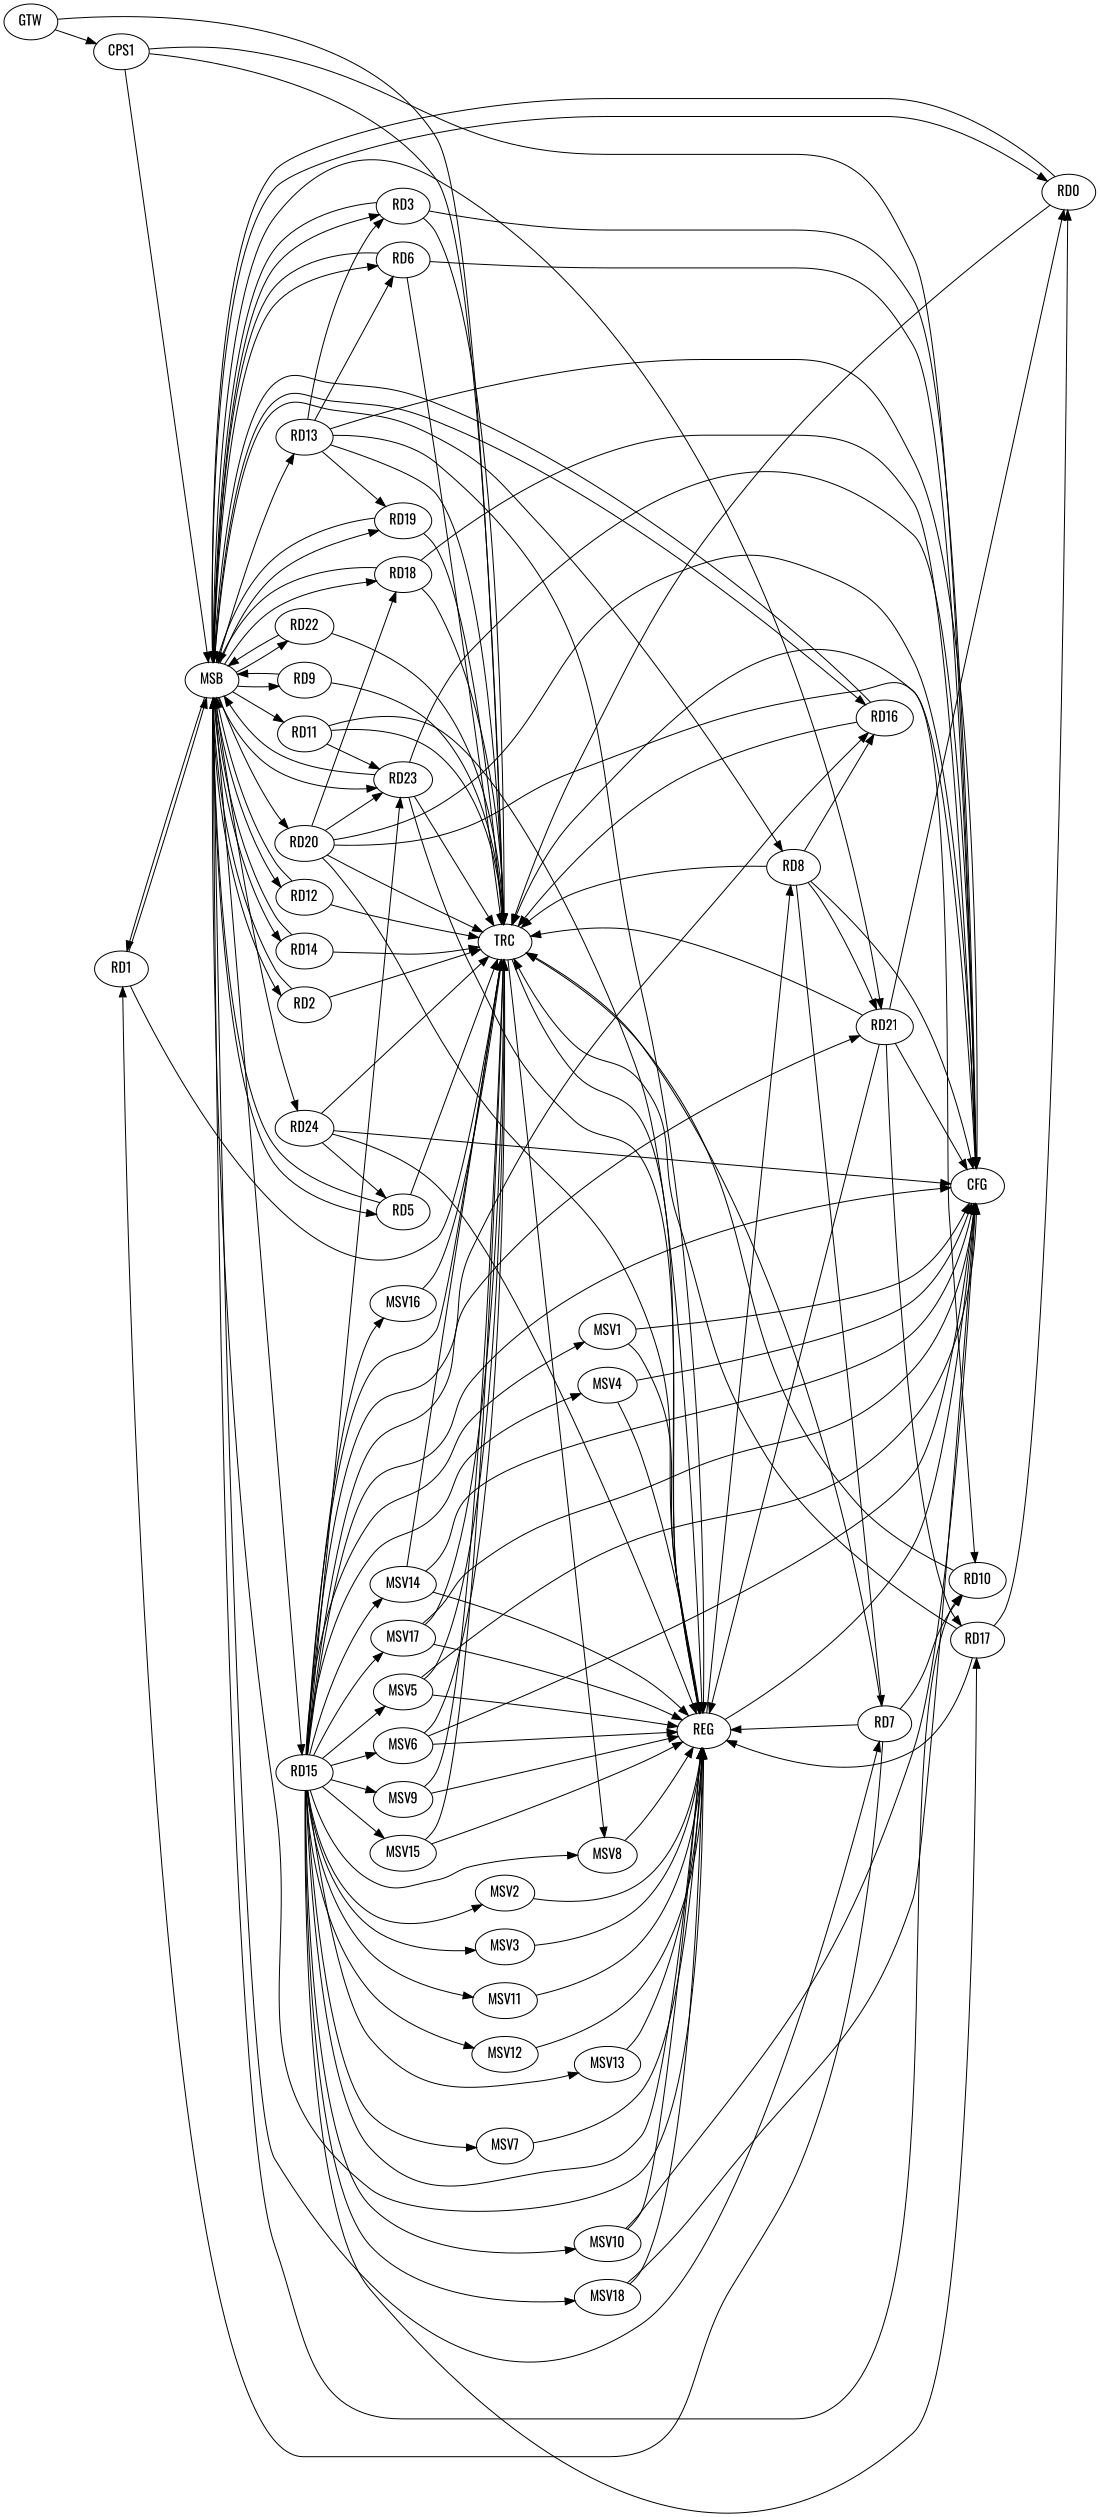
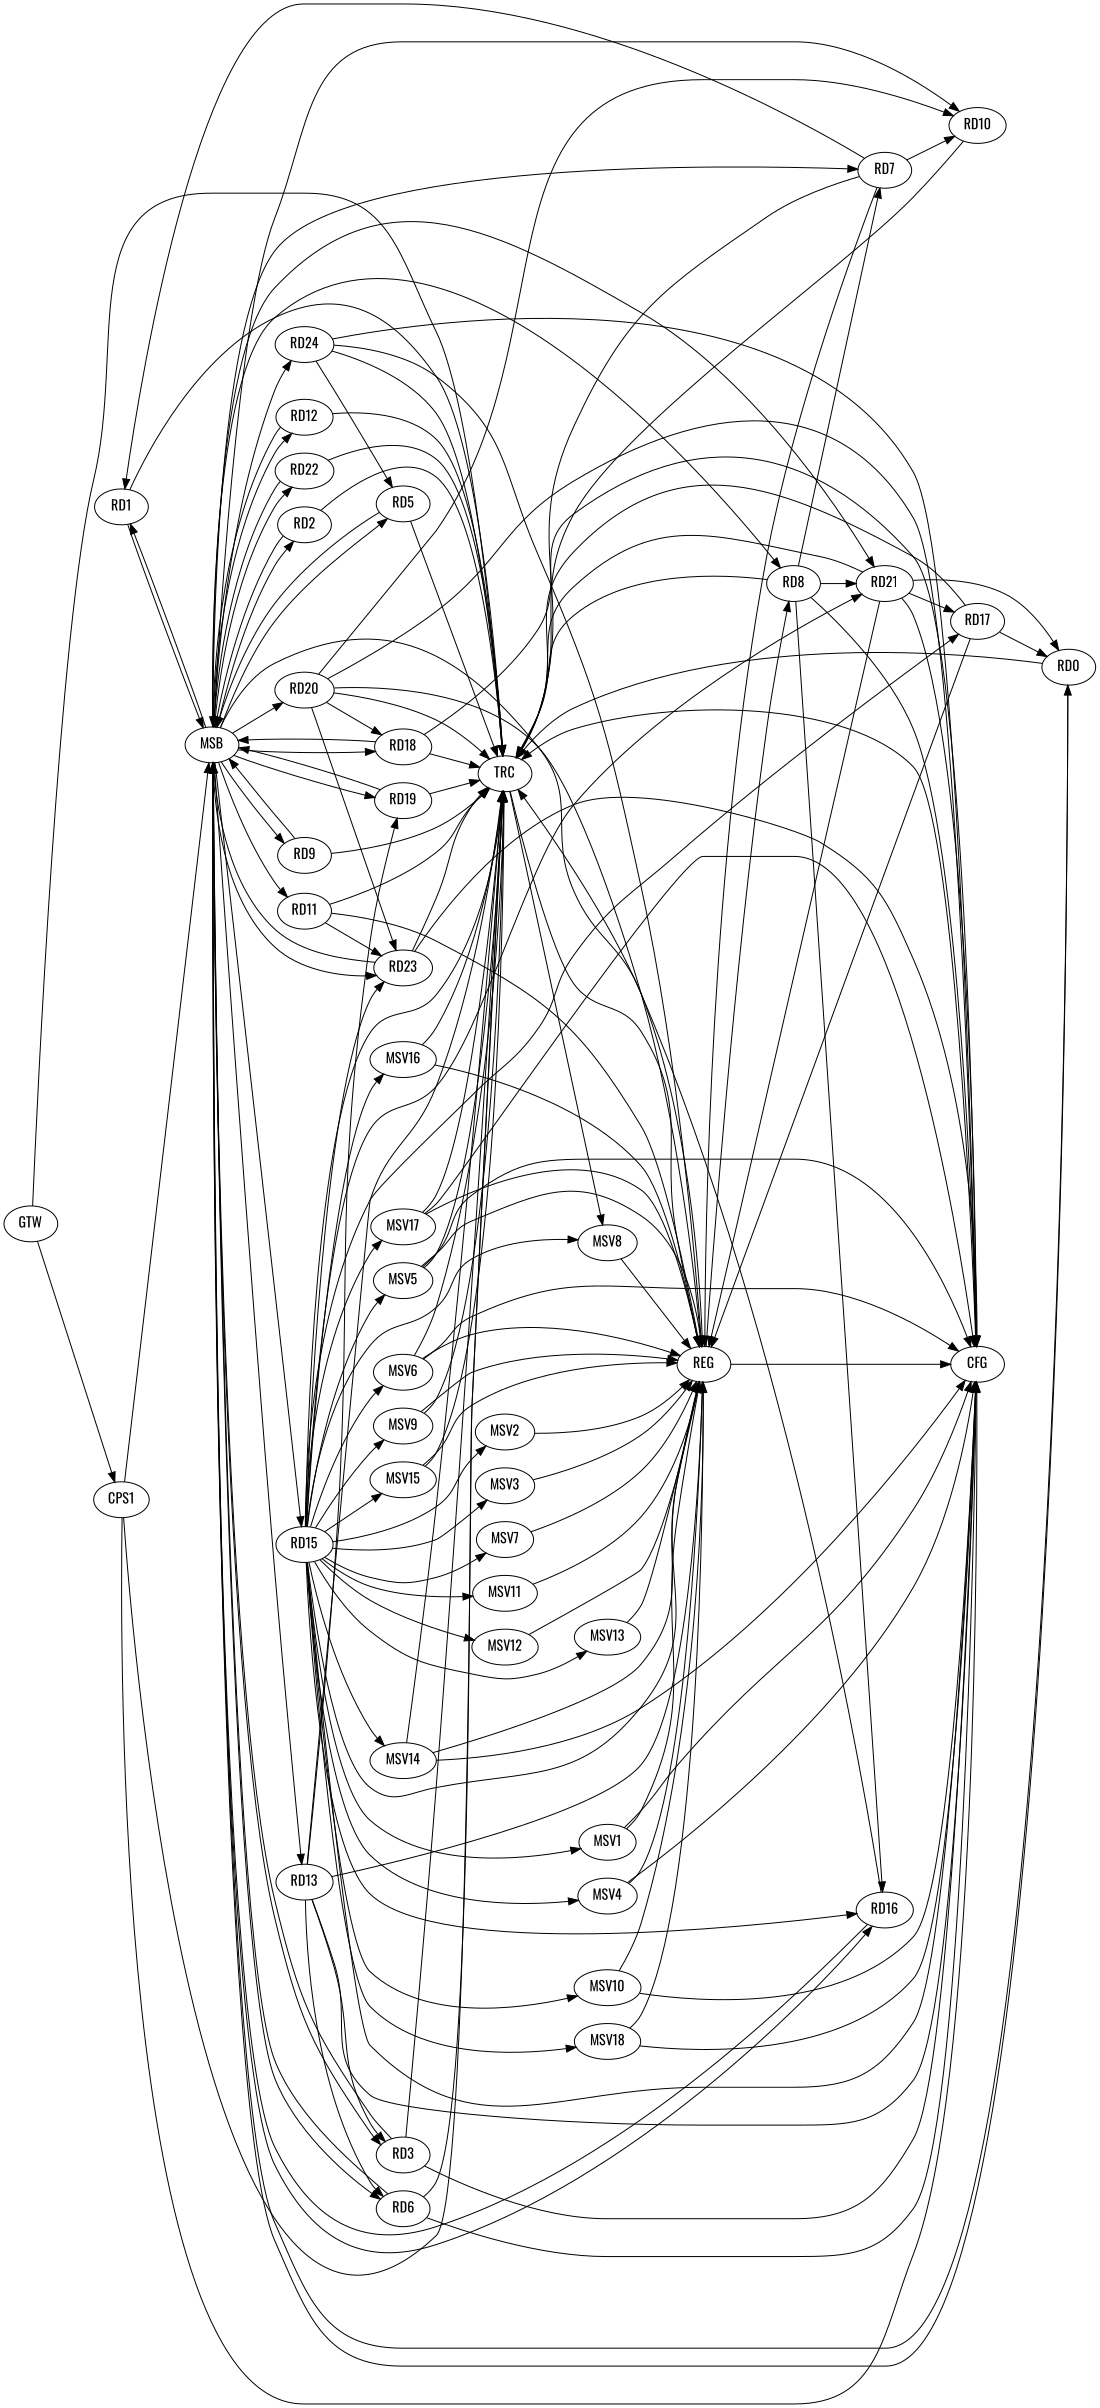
(305, 951) -> none
(652, 1184) -> (622, 1148)
